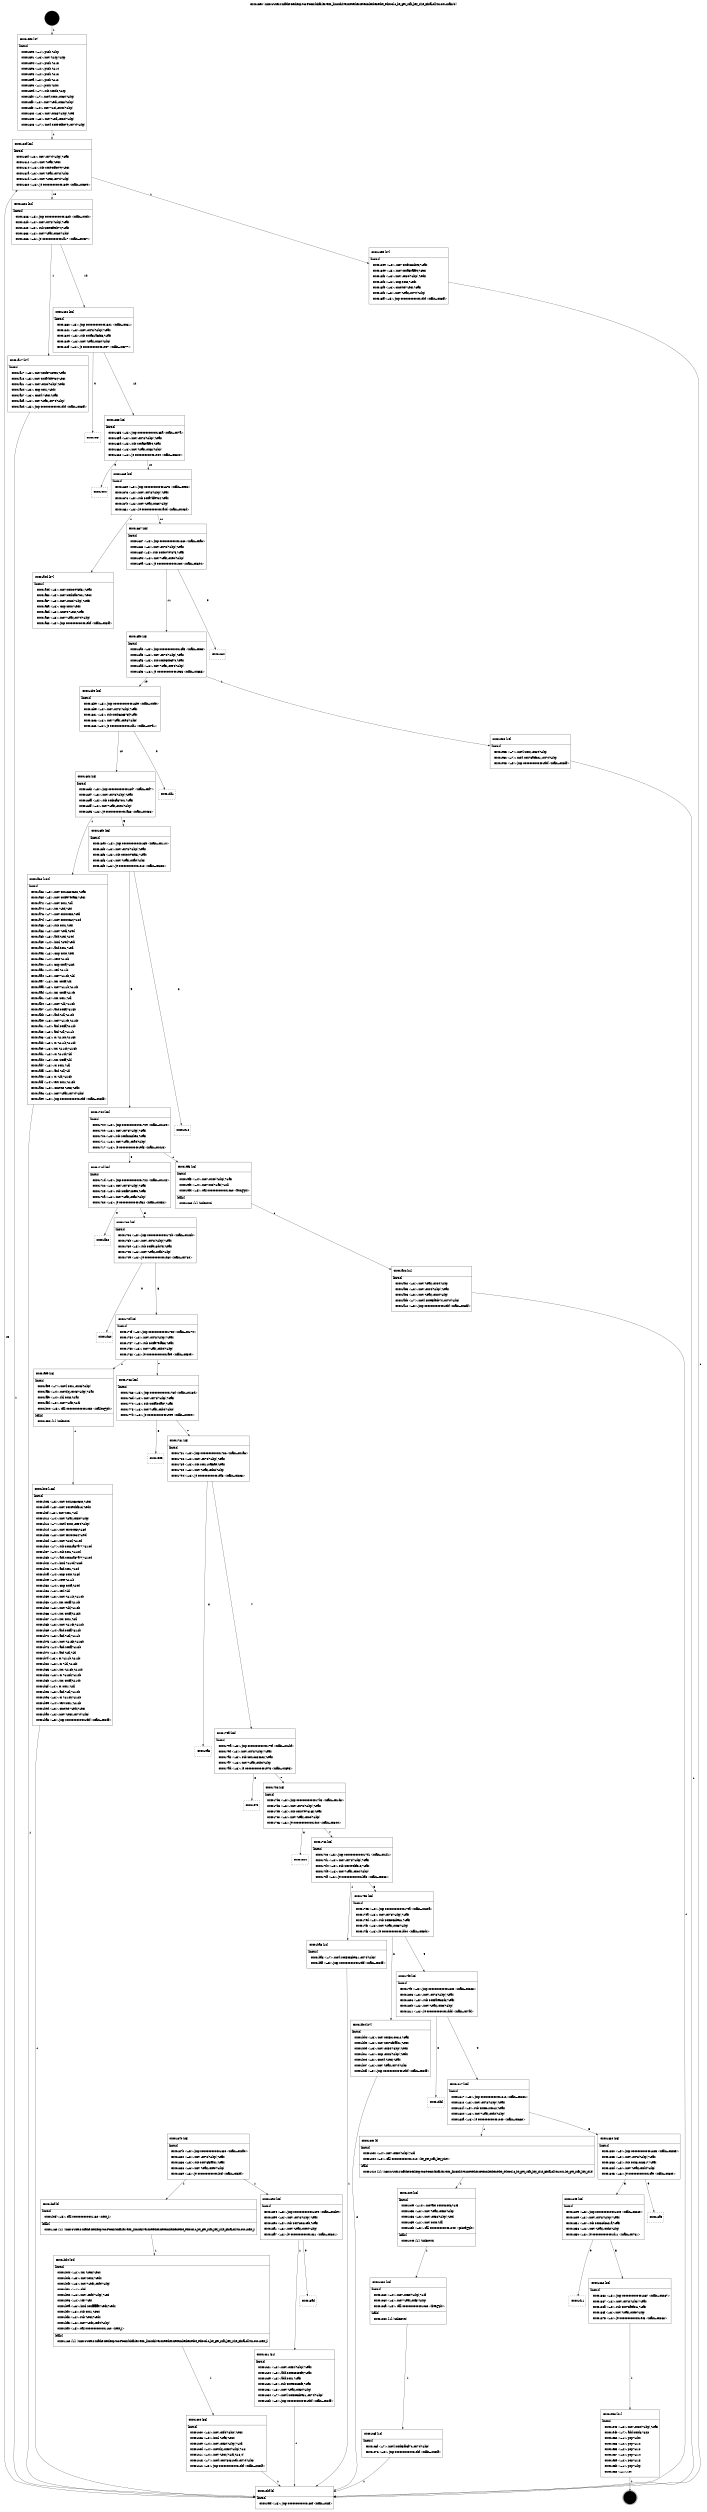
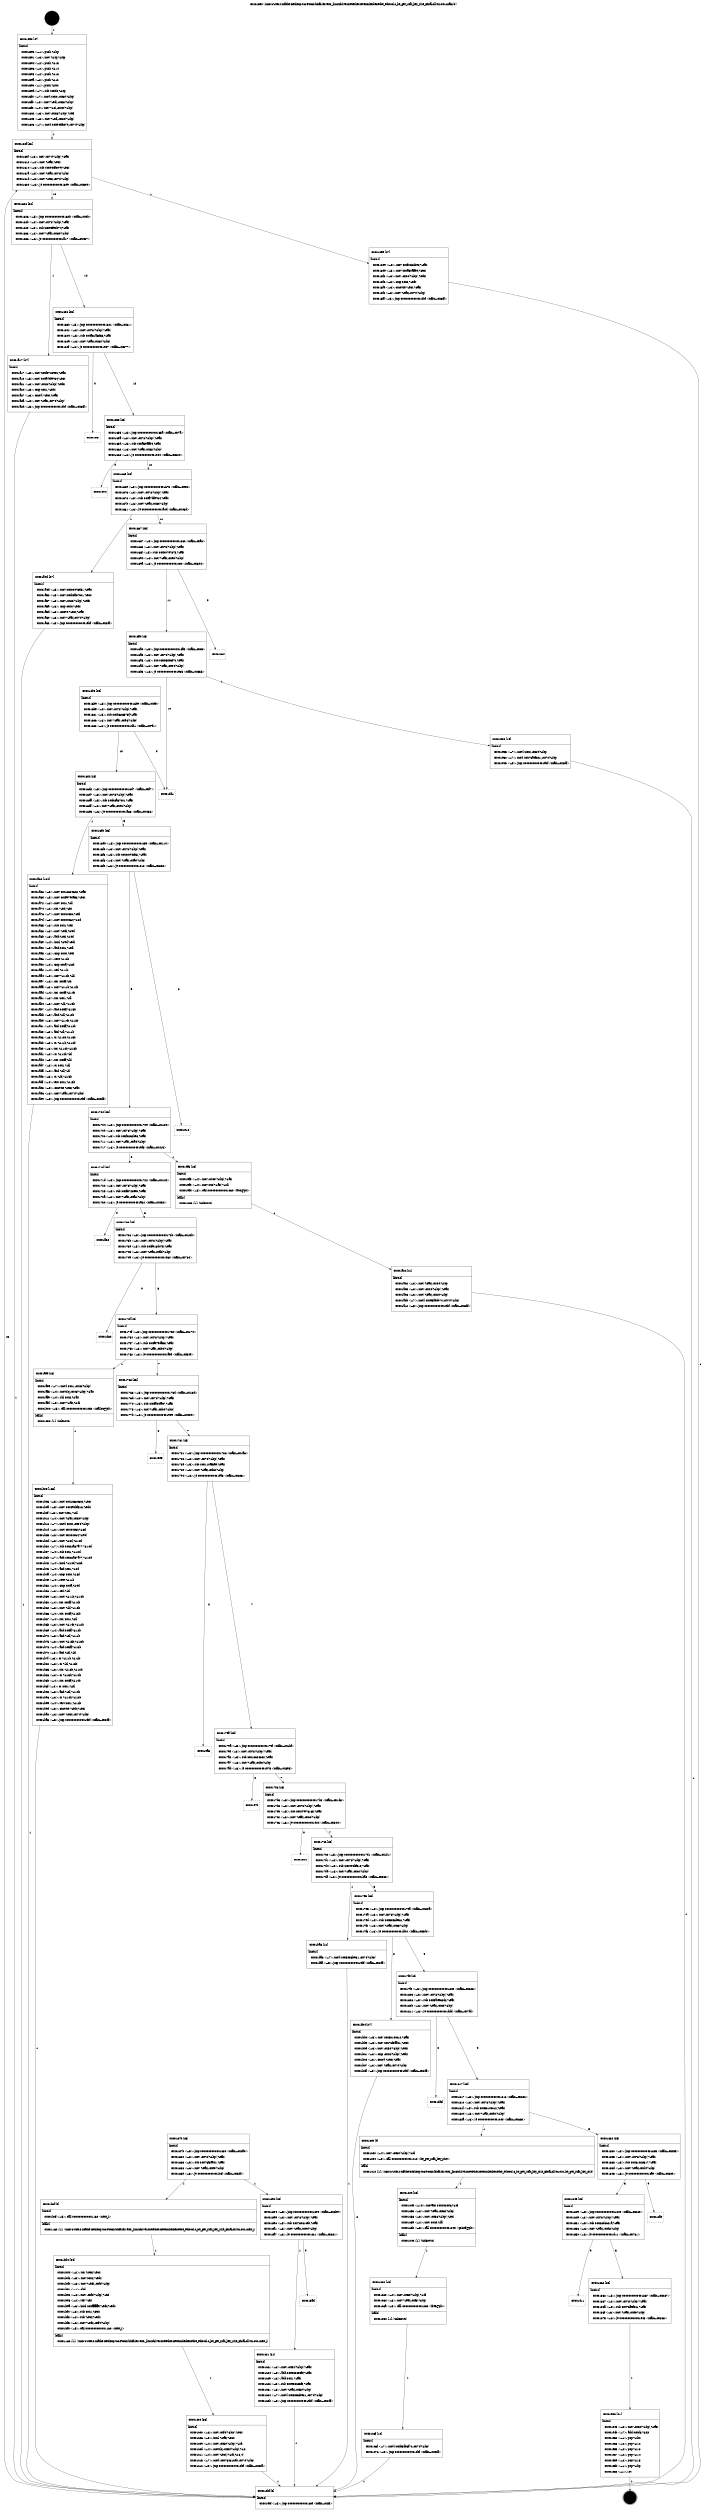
(144, 681) -> (167, 732)
none -> (22, 1666)
